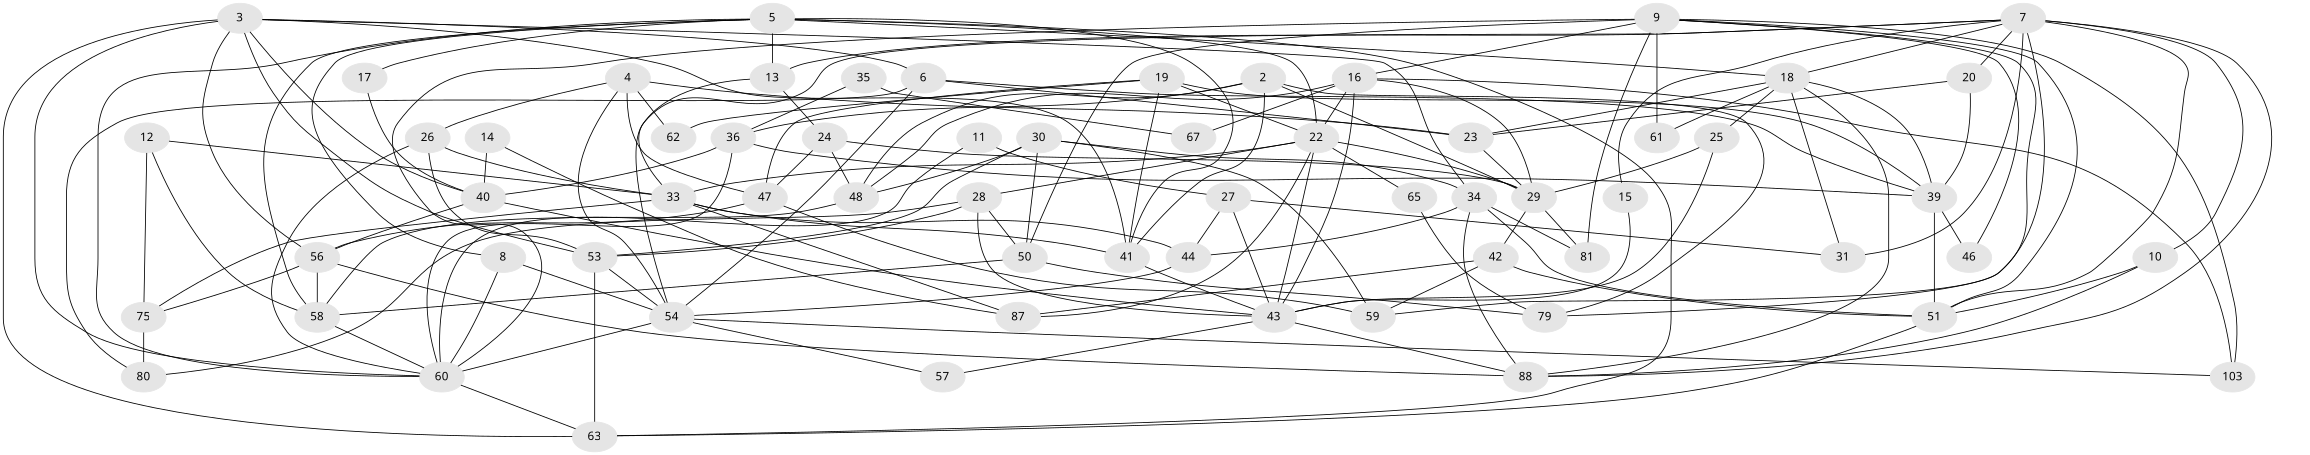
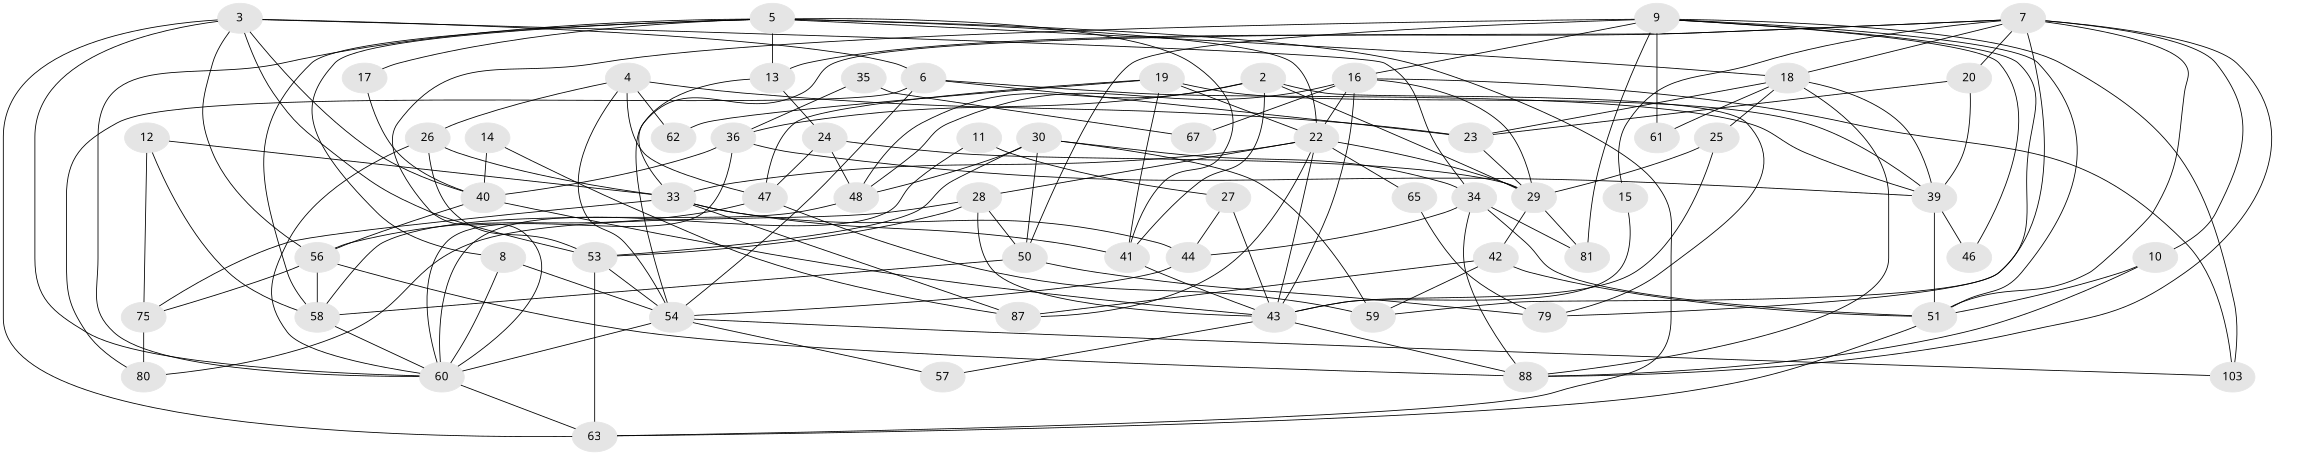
(687, 73) -> none
(1843, 257) -> none
